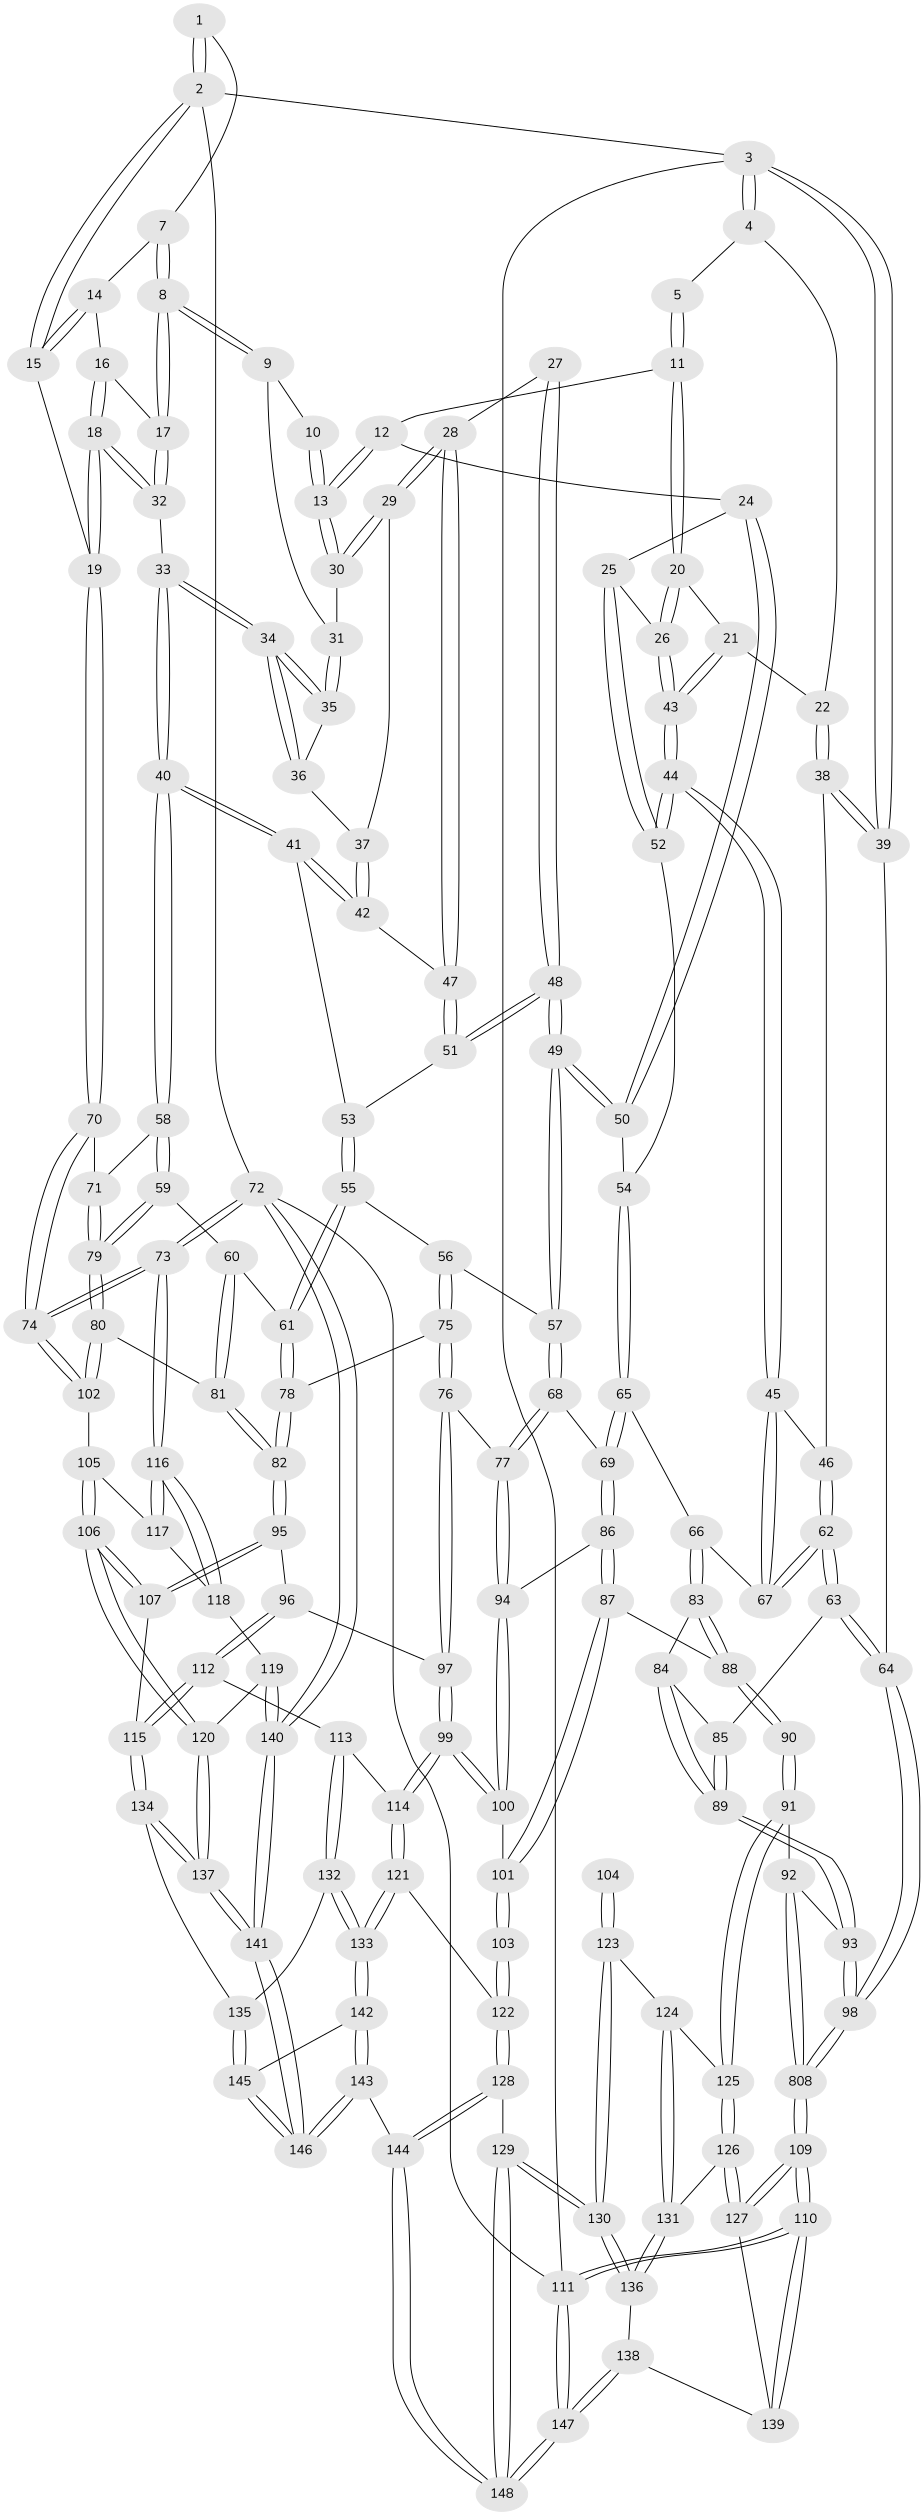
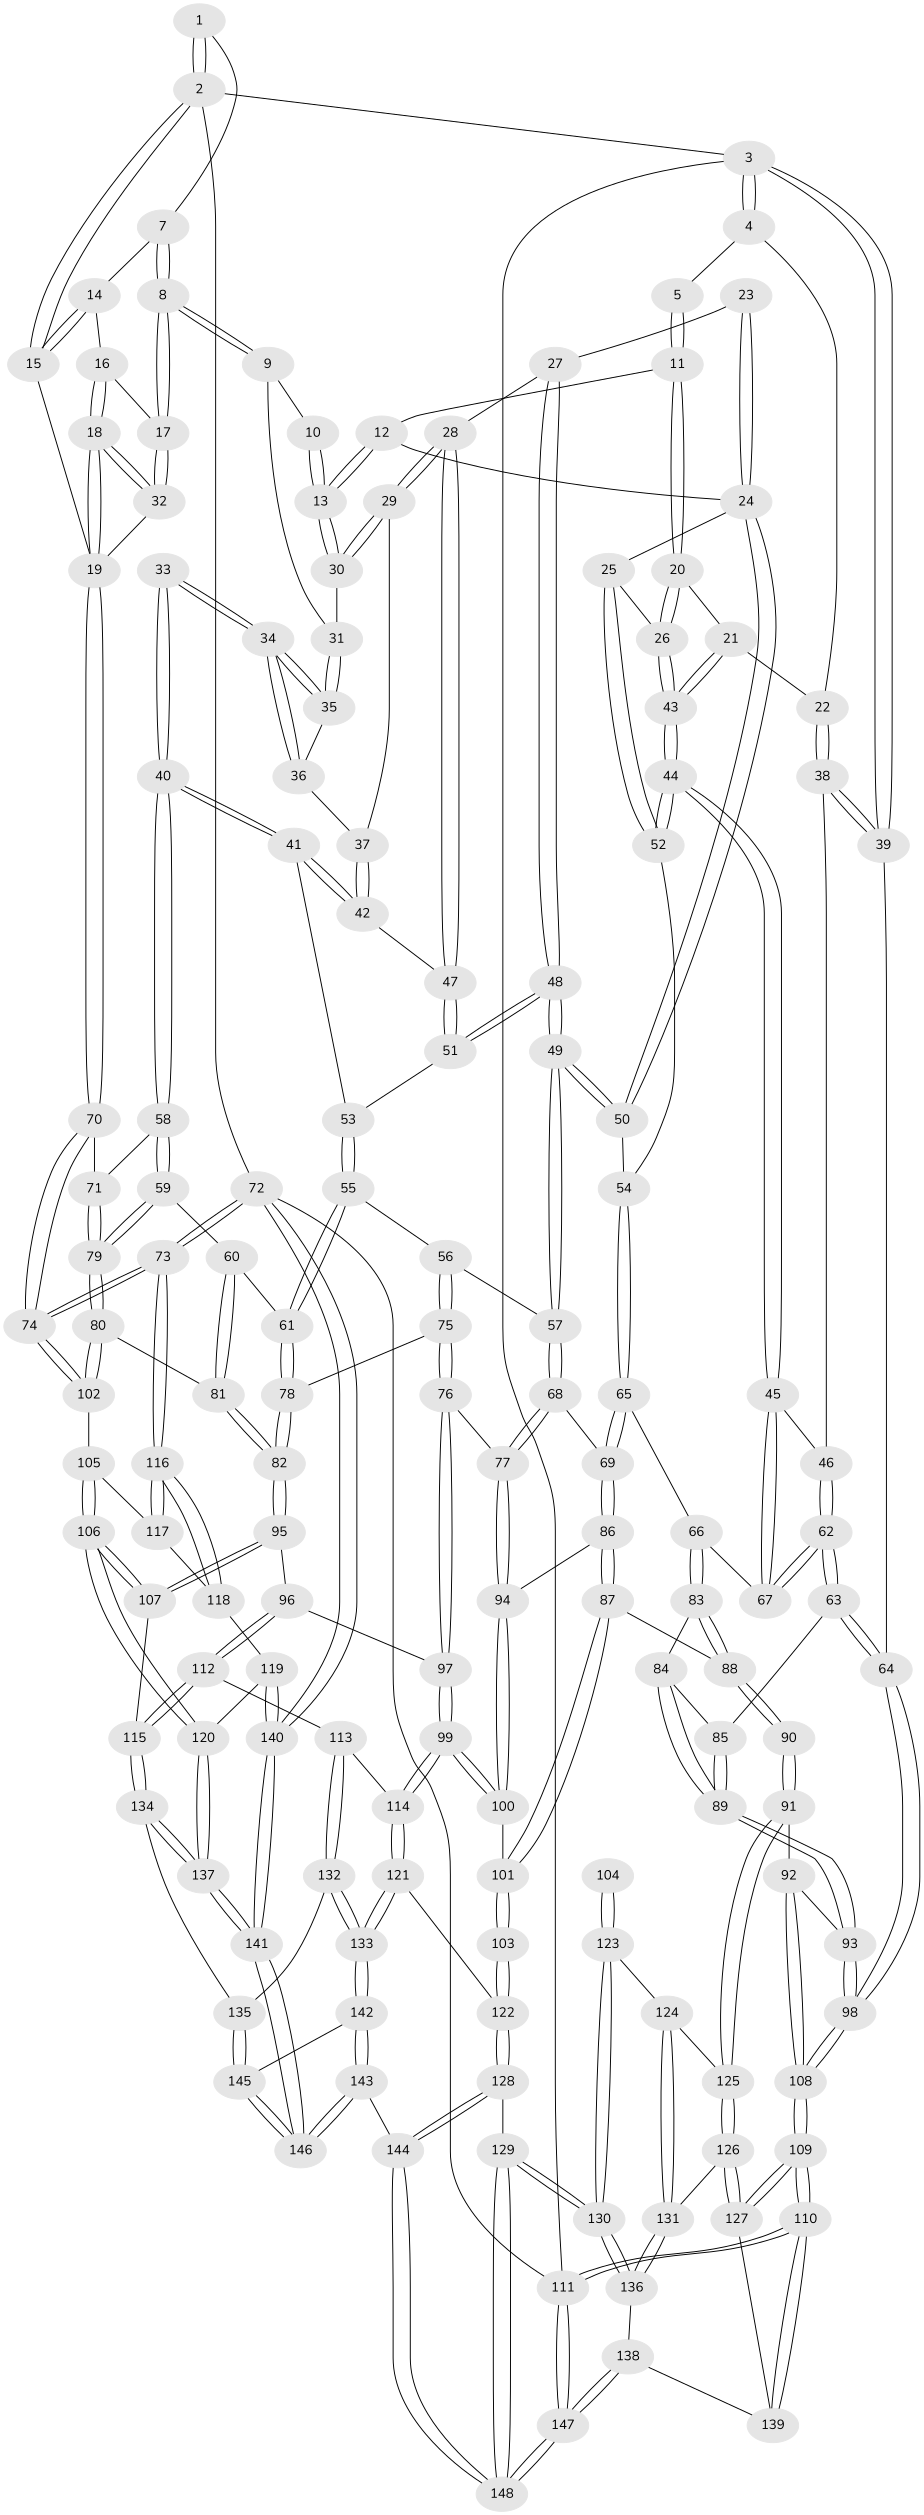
none -> (746, 296)
(161, 536) -> (127, 536)
(801, 2082) -> (801, 2082)
